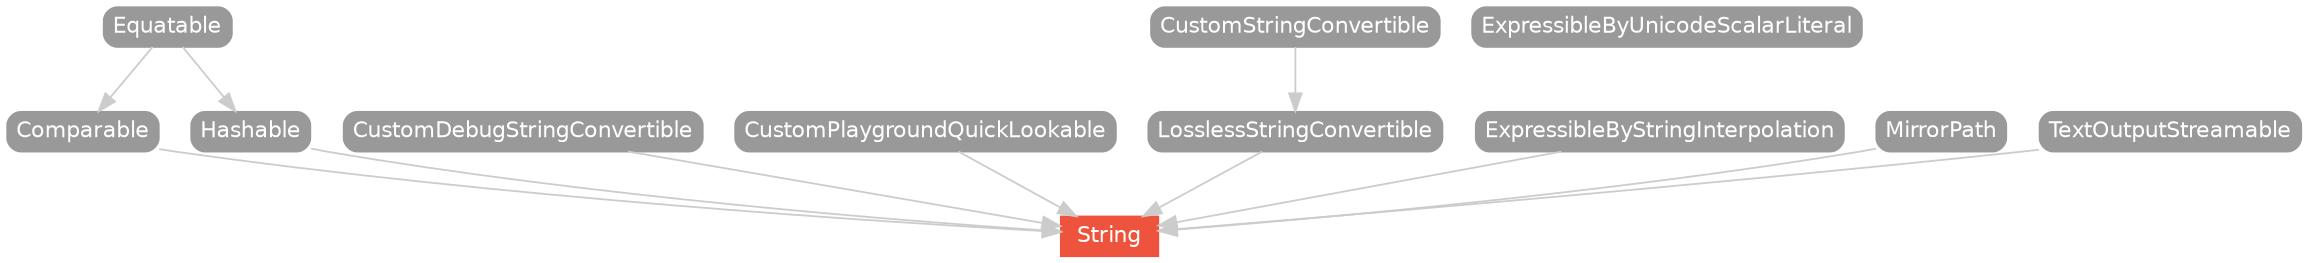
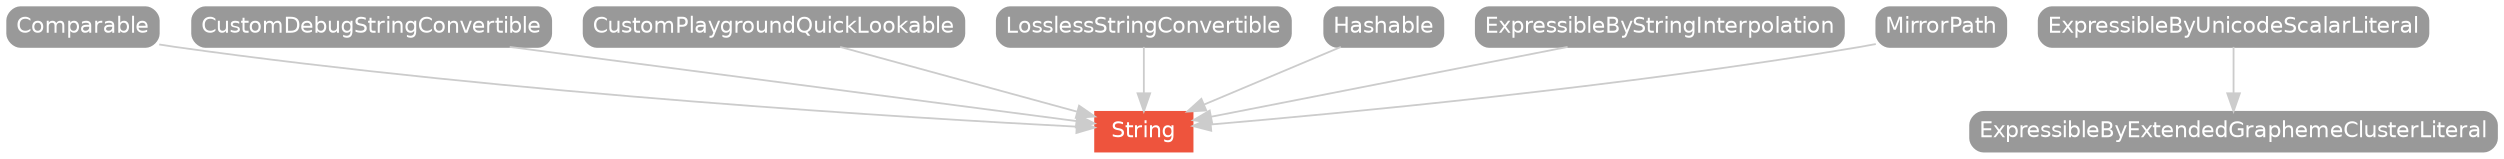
(168, 27) -> none
(1295, 27) -> none
(2170, 132) -> none
none -> (2234, 132)
